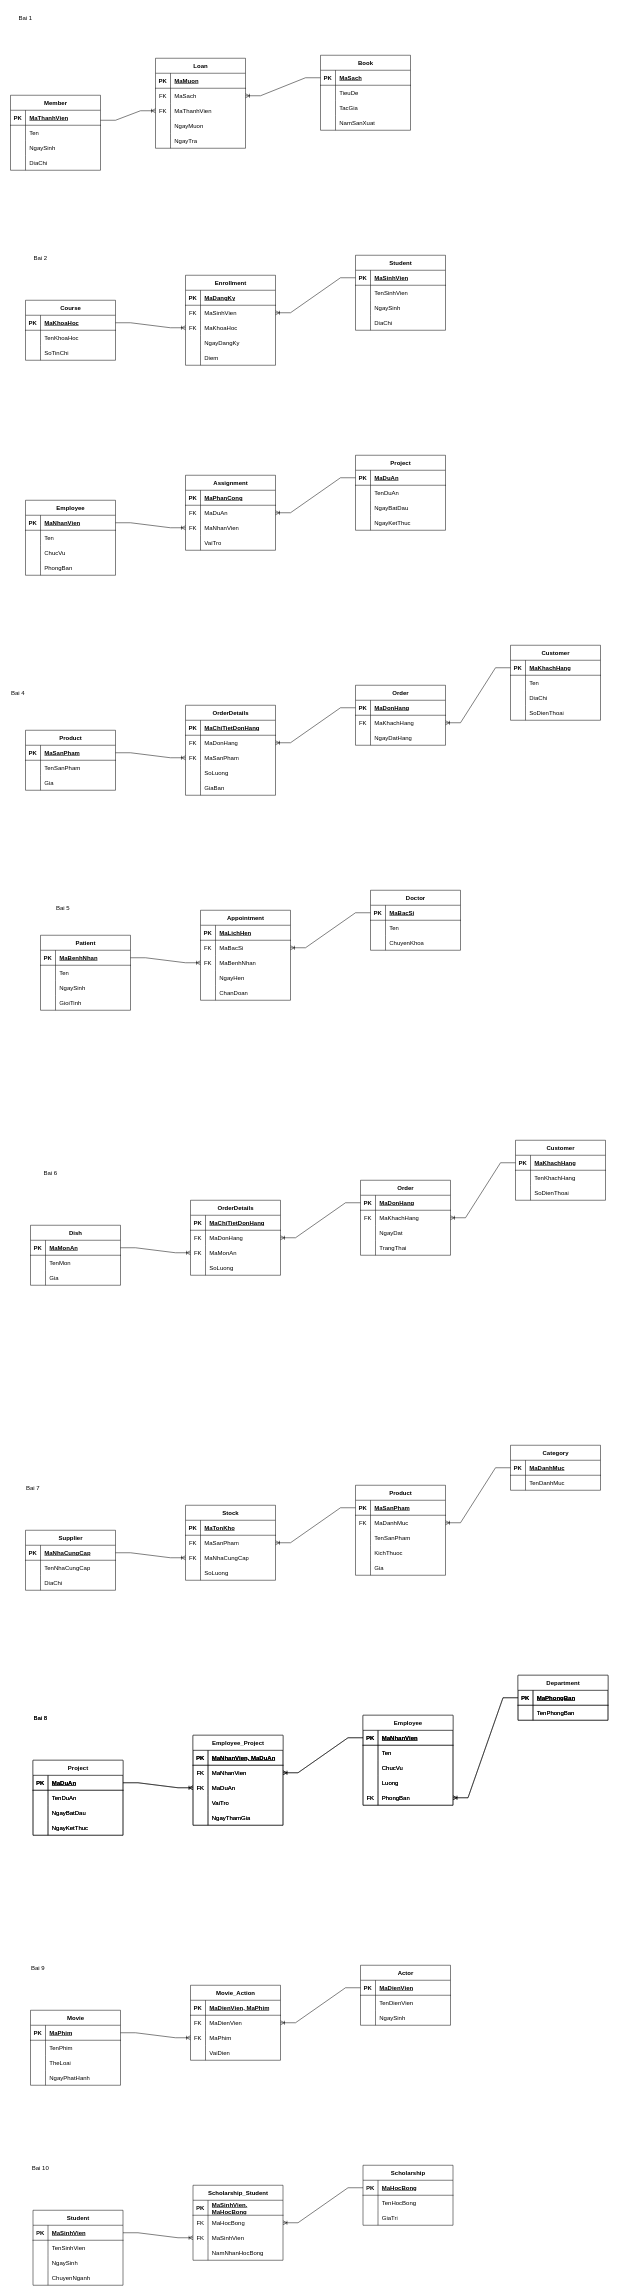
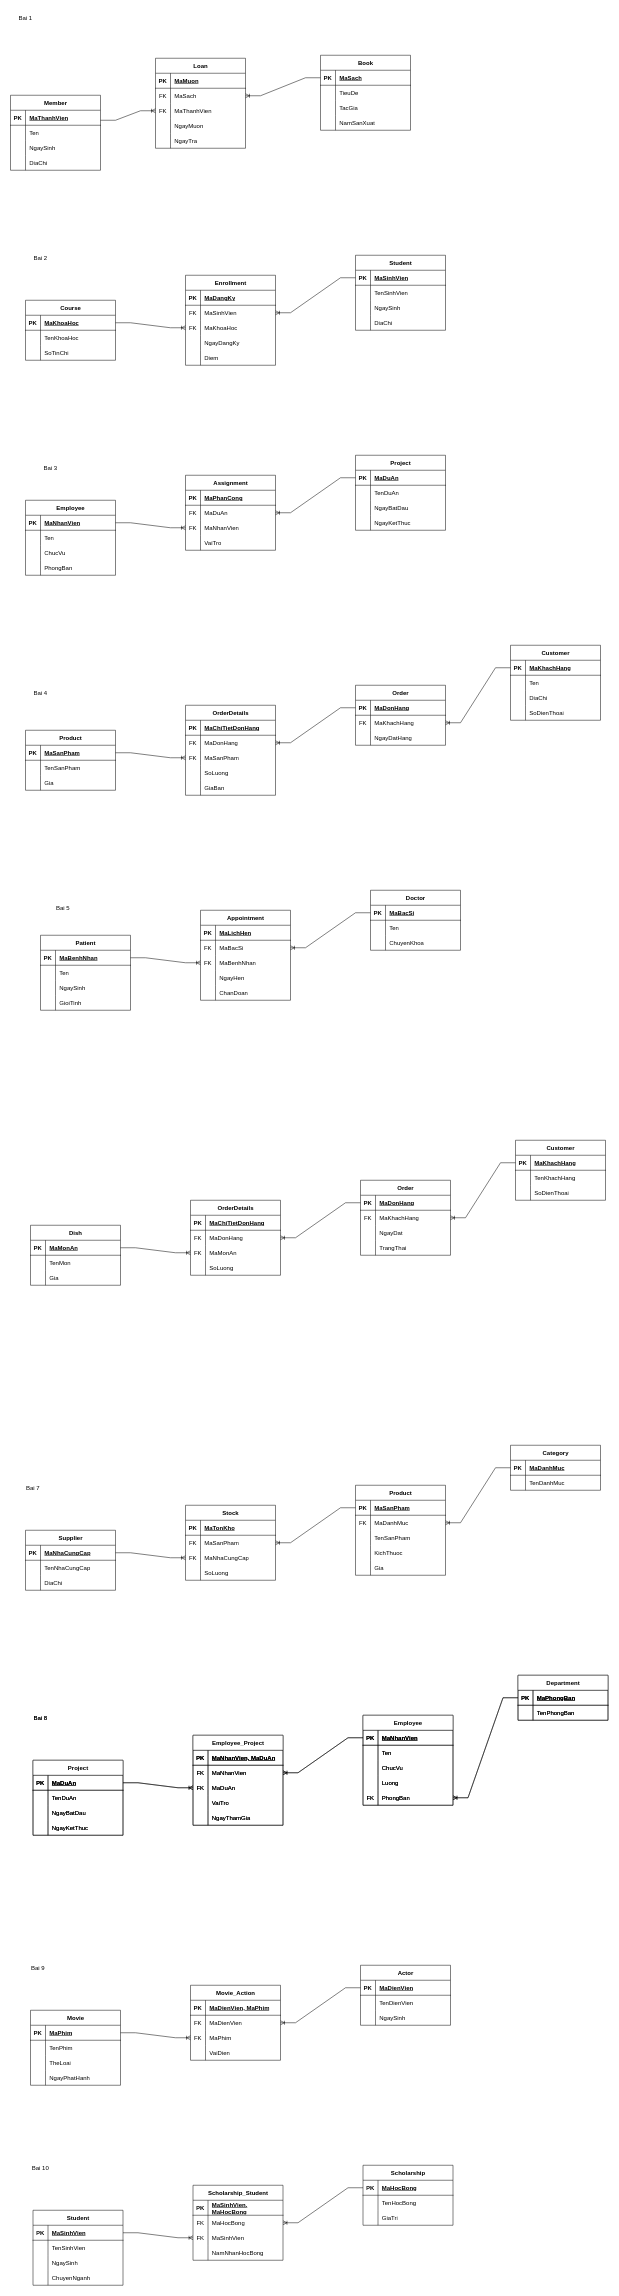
none -> (50, 468)
(18, 693) -> (40, 693)
(50, 1173) -> none
